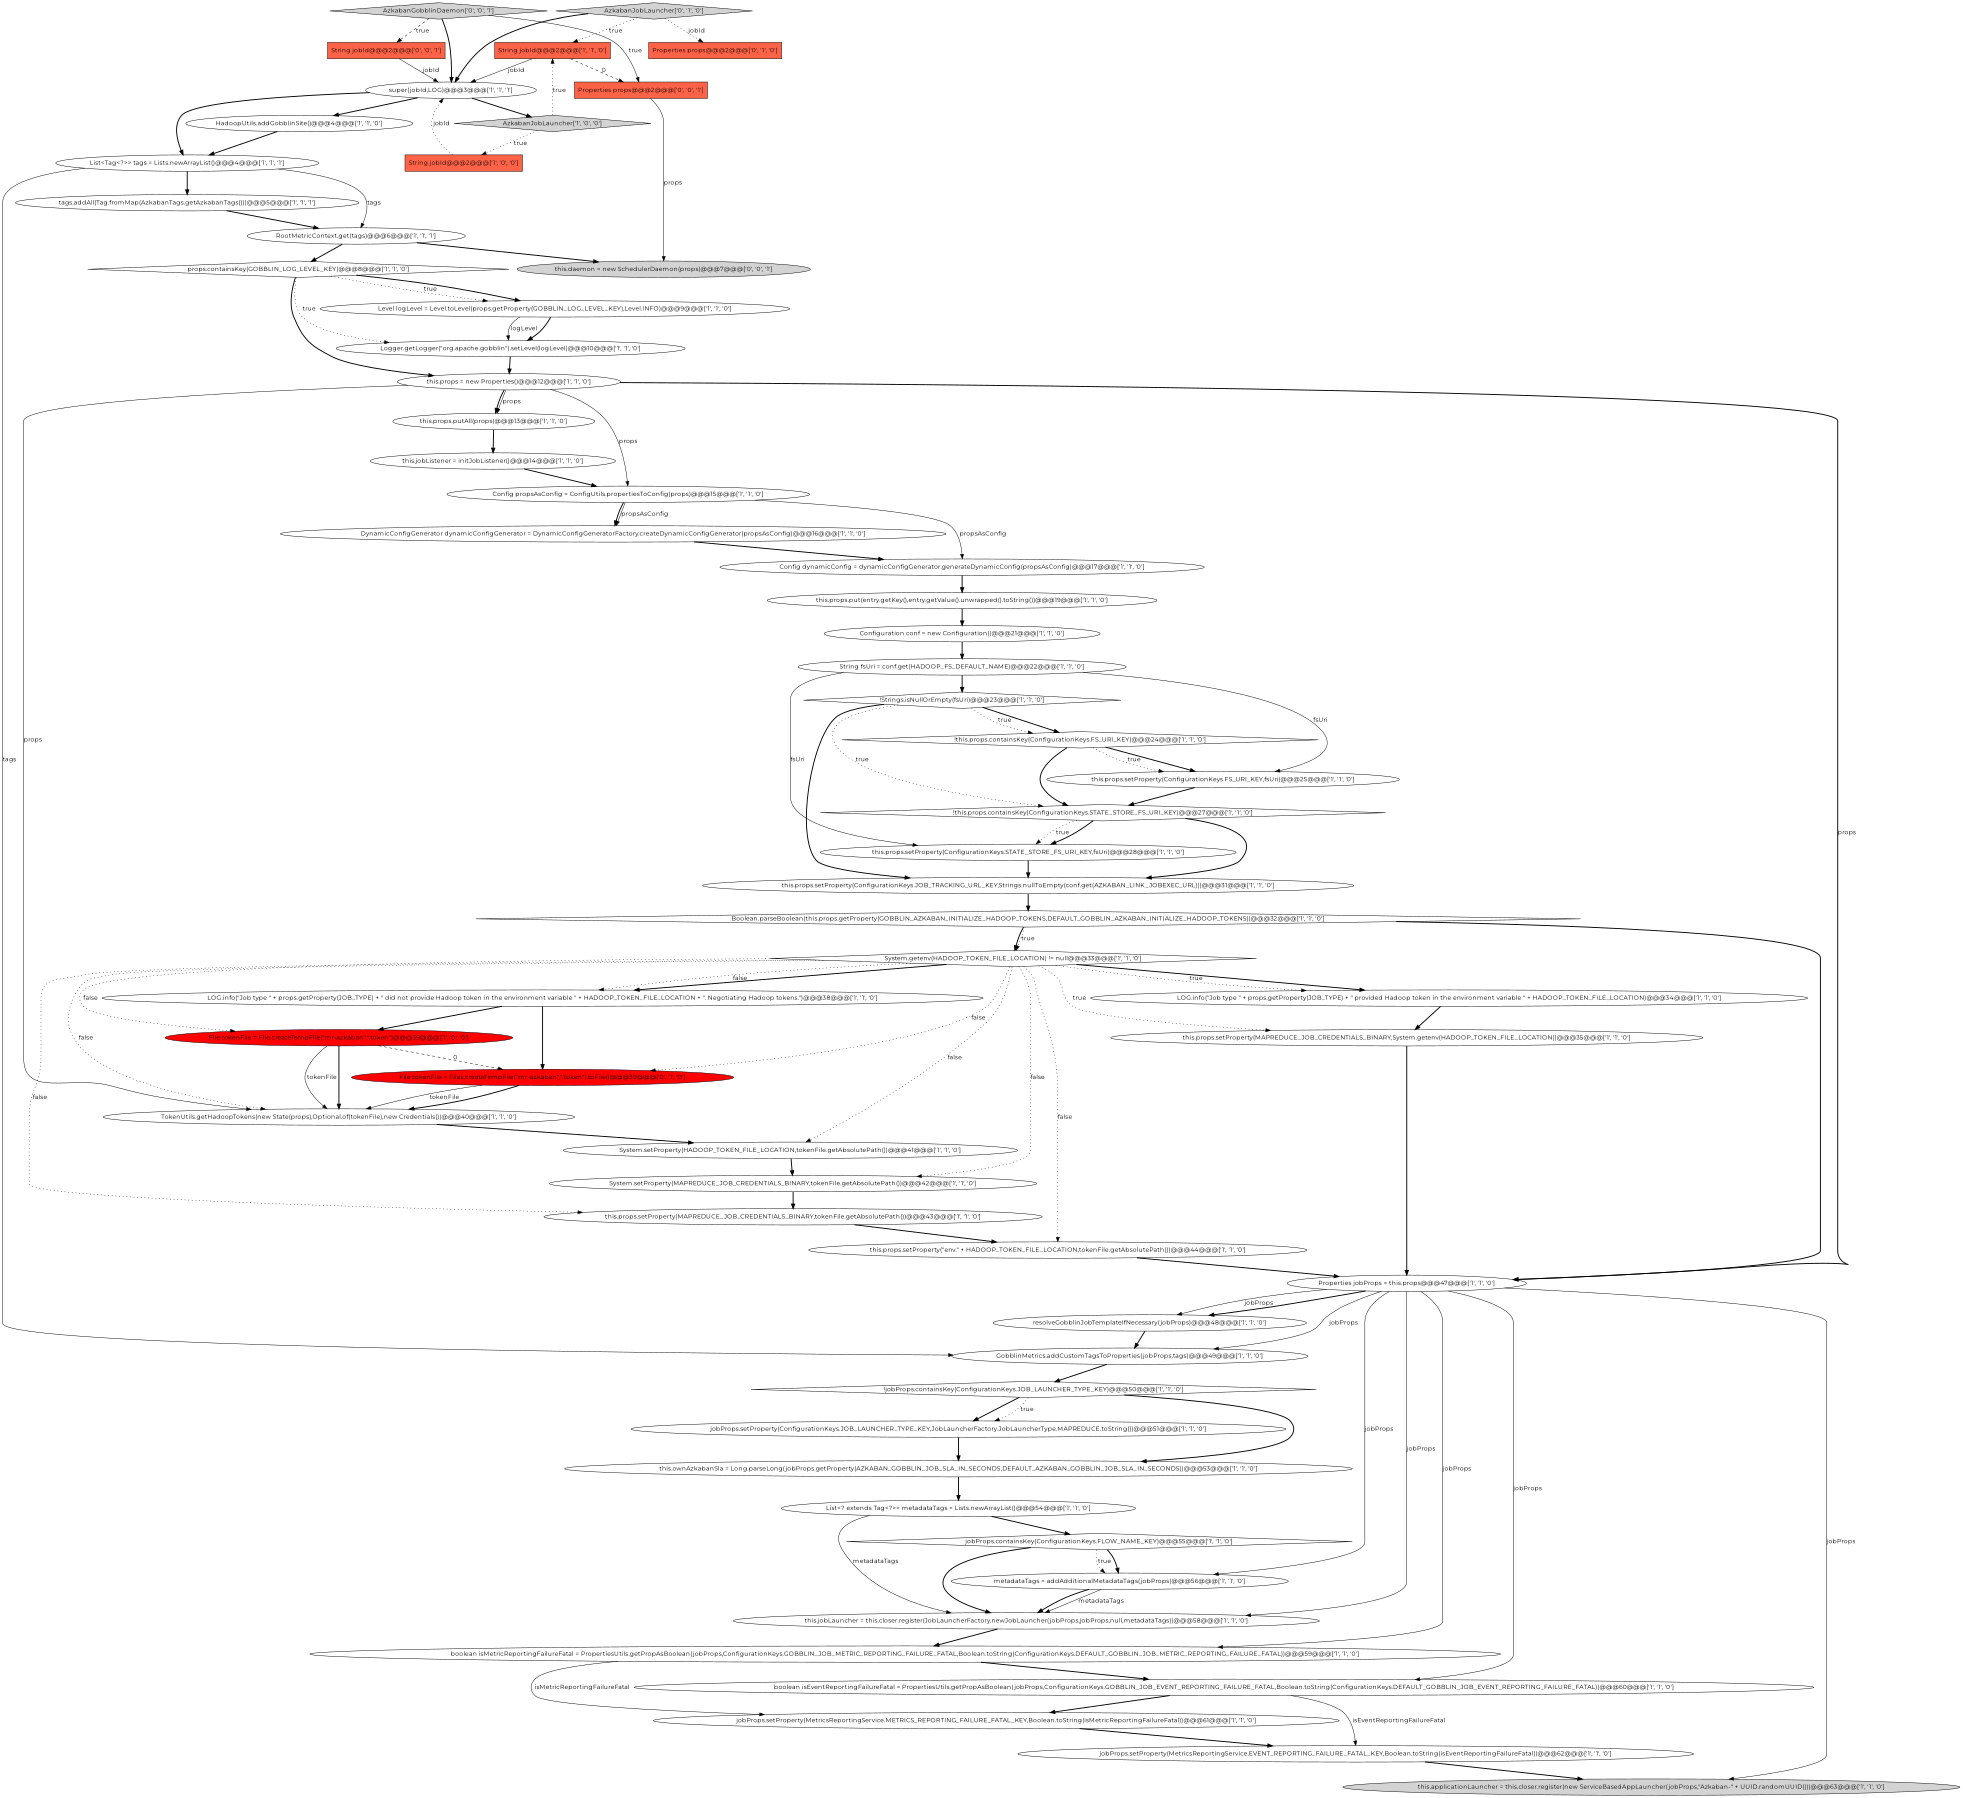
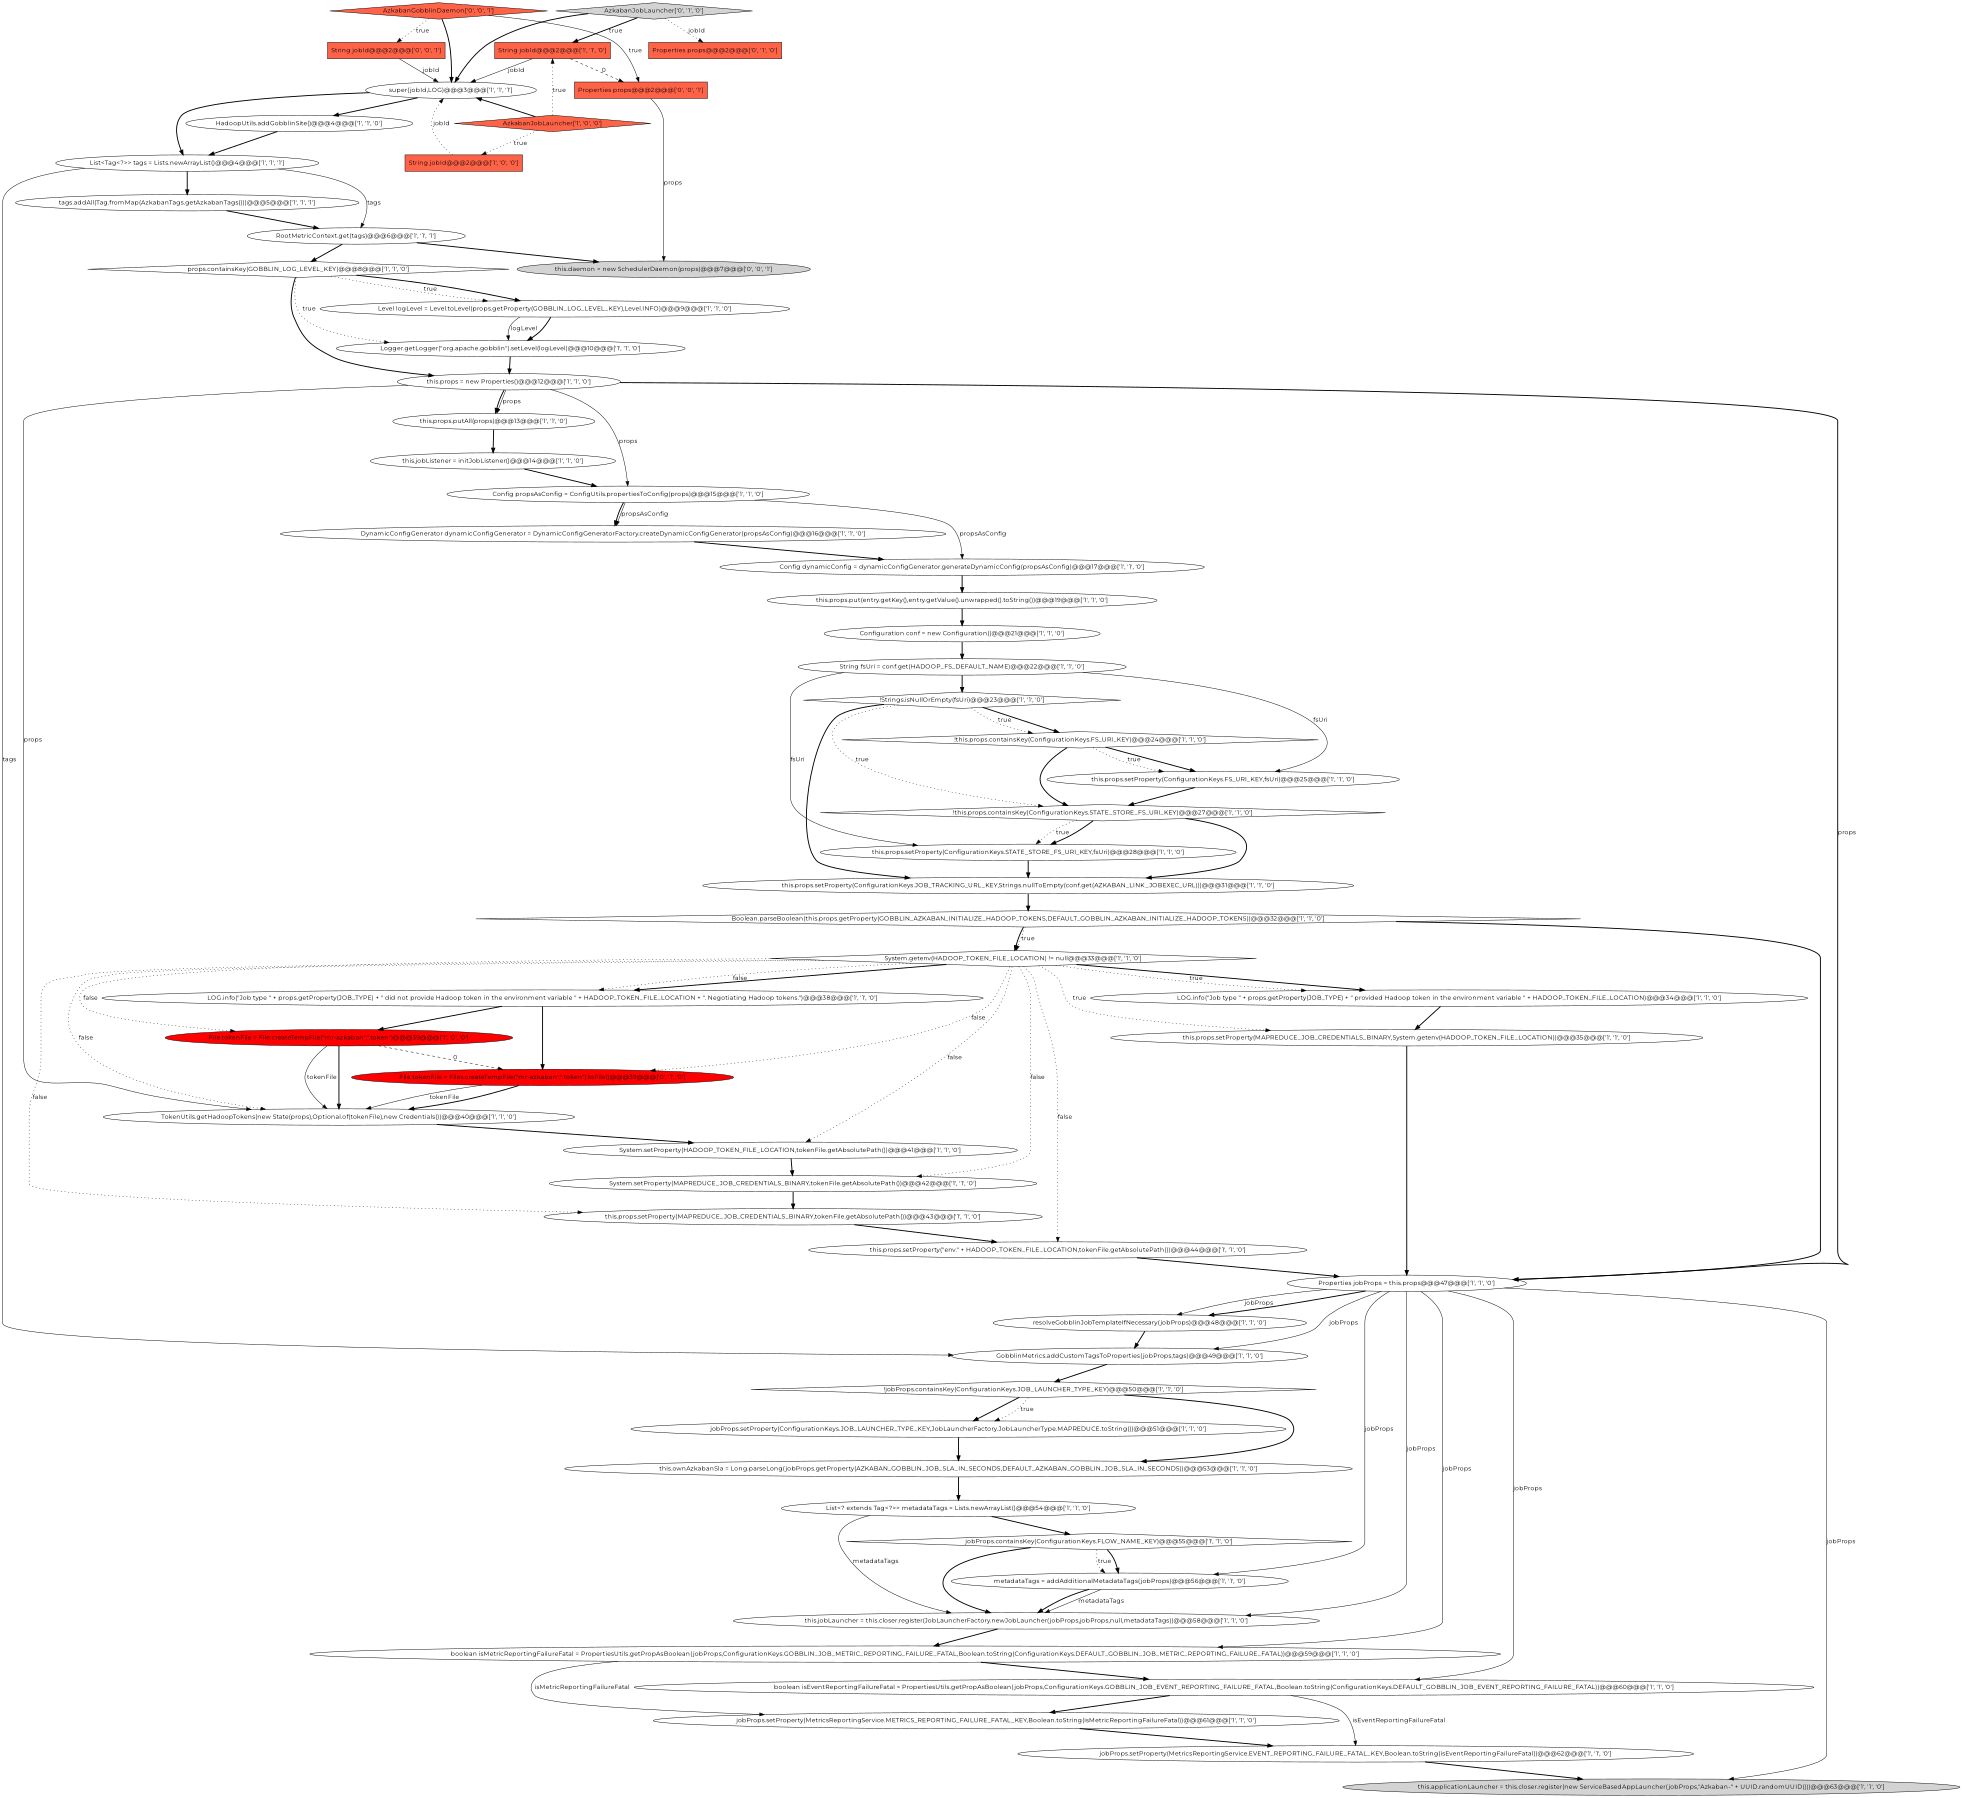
(439, 11) -> (439, 11)
(415, 29) -> (415, 29)
(607, 29) -> (607, 29)
(499, 107) -> (508, 108)
(553, 123) -> (553, 123)
